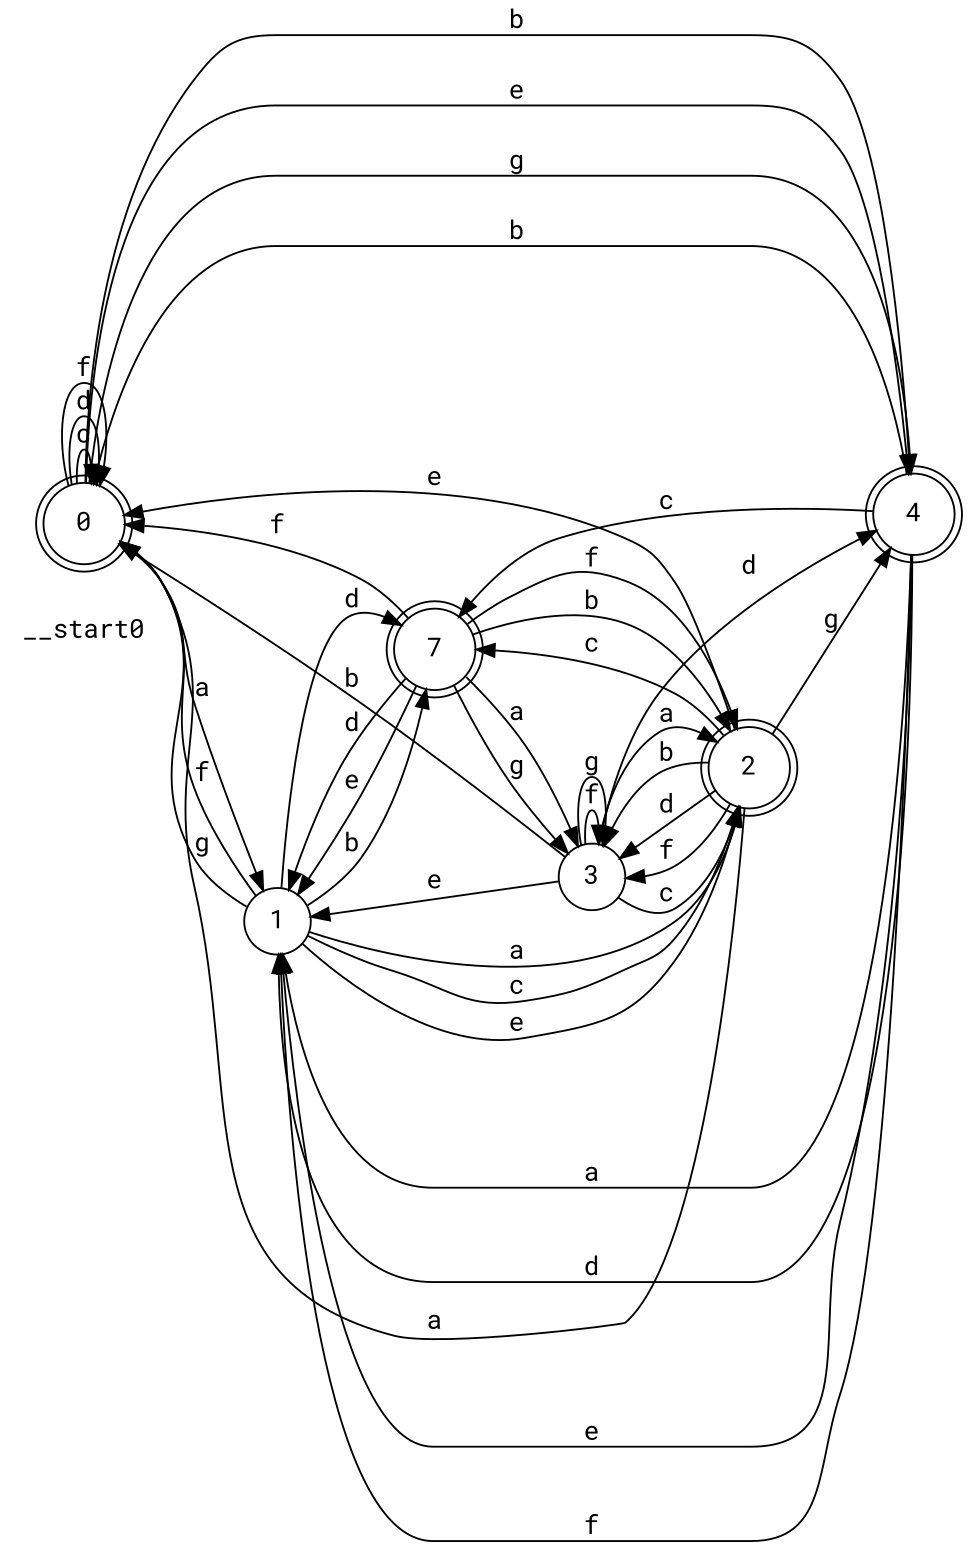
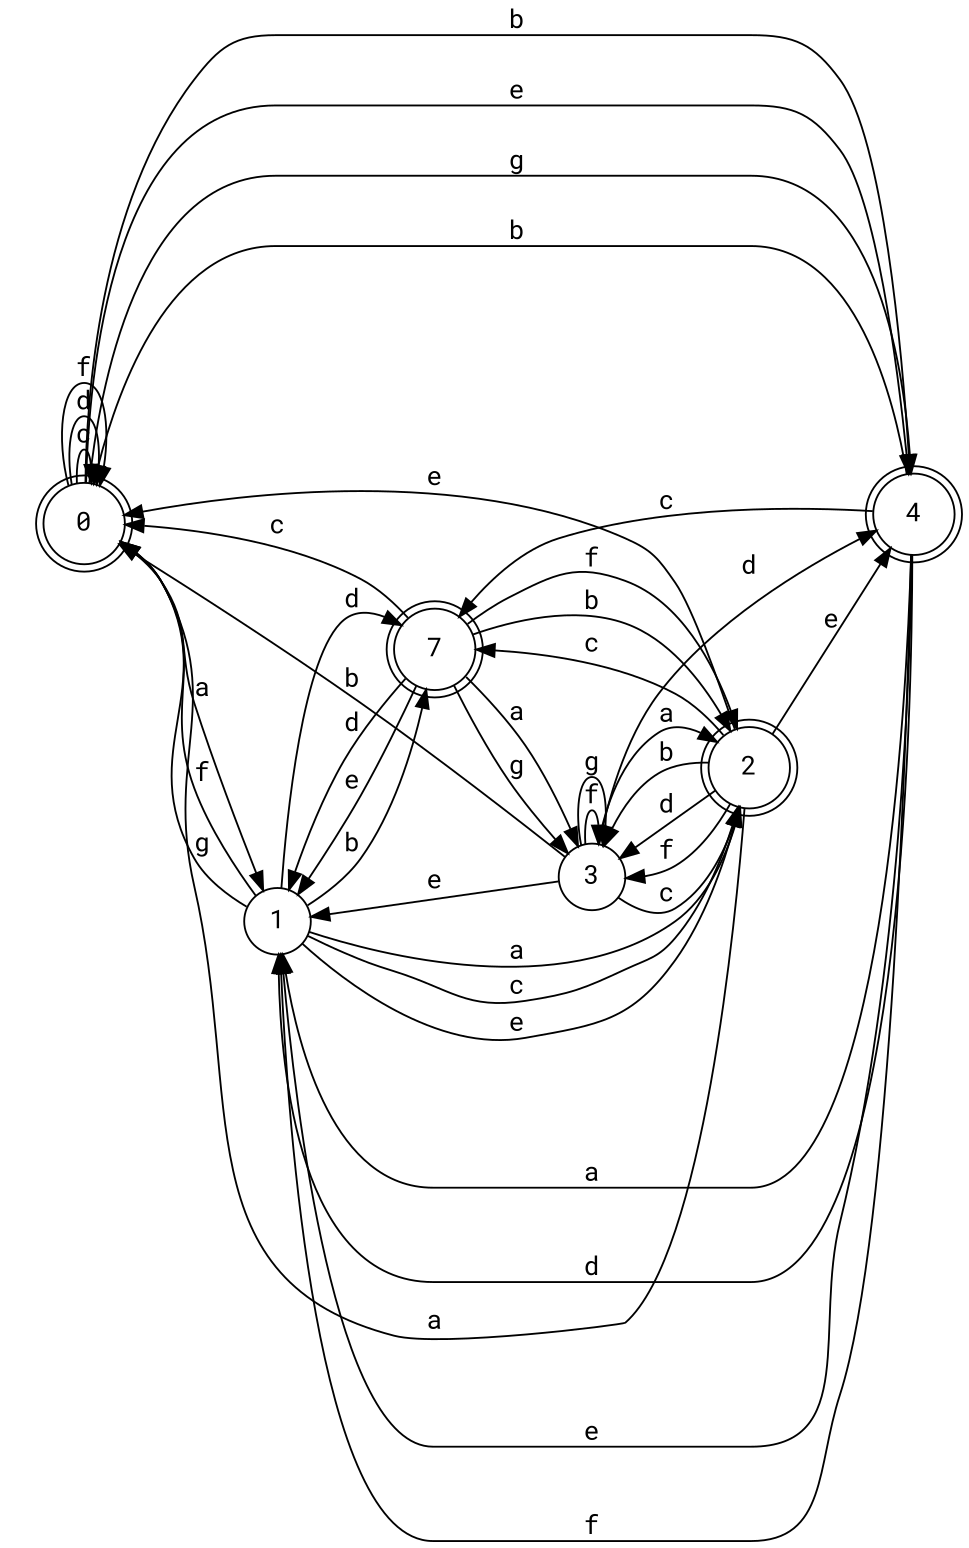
(278, 526) -> (278, 526)
(832, 621) -> (832, 621)
(84, 631) -> none
